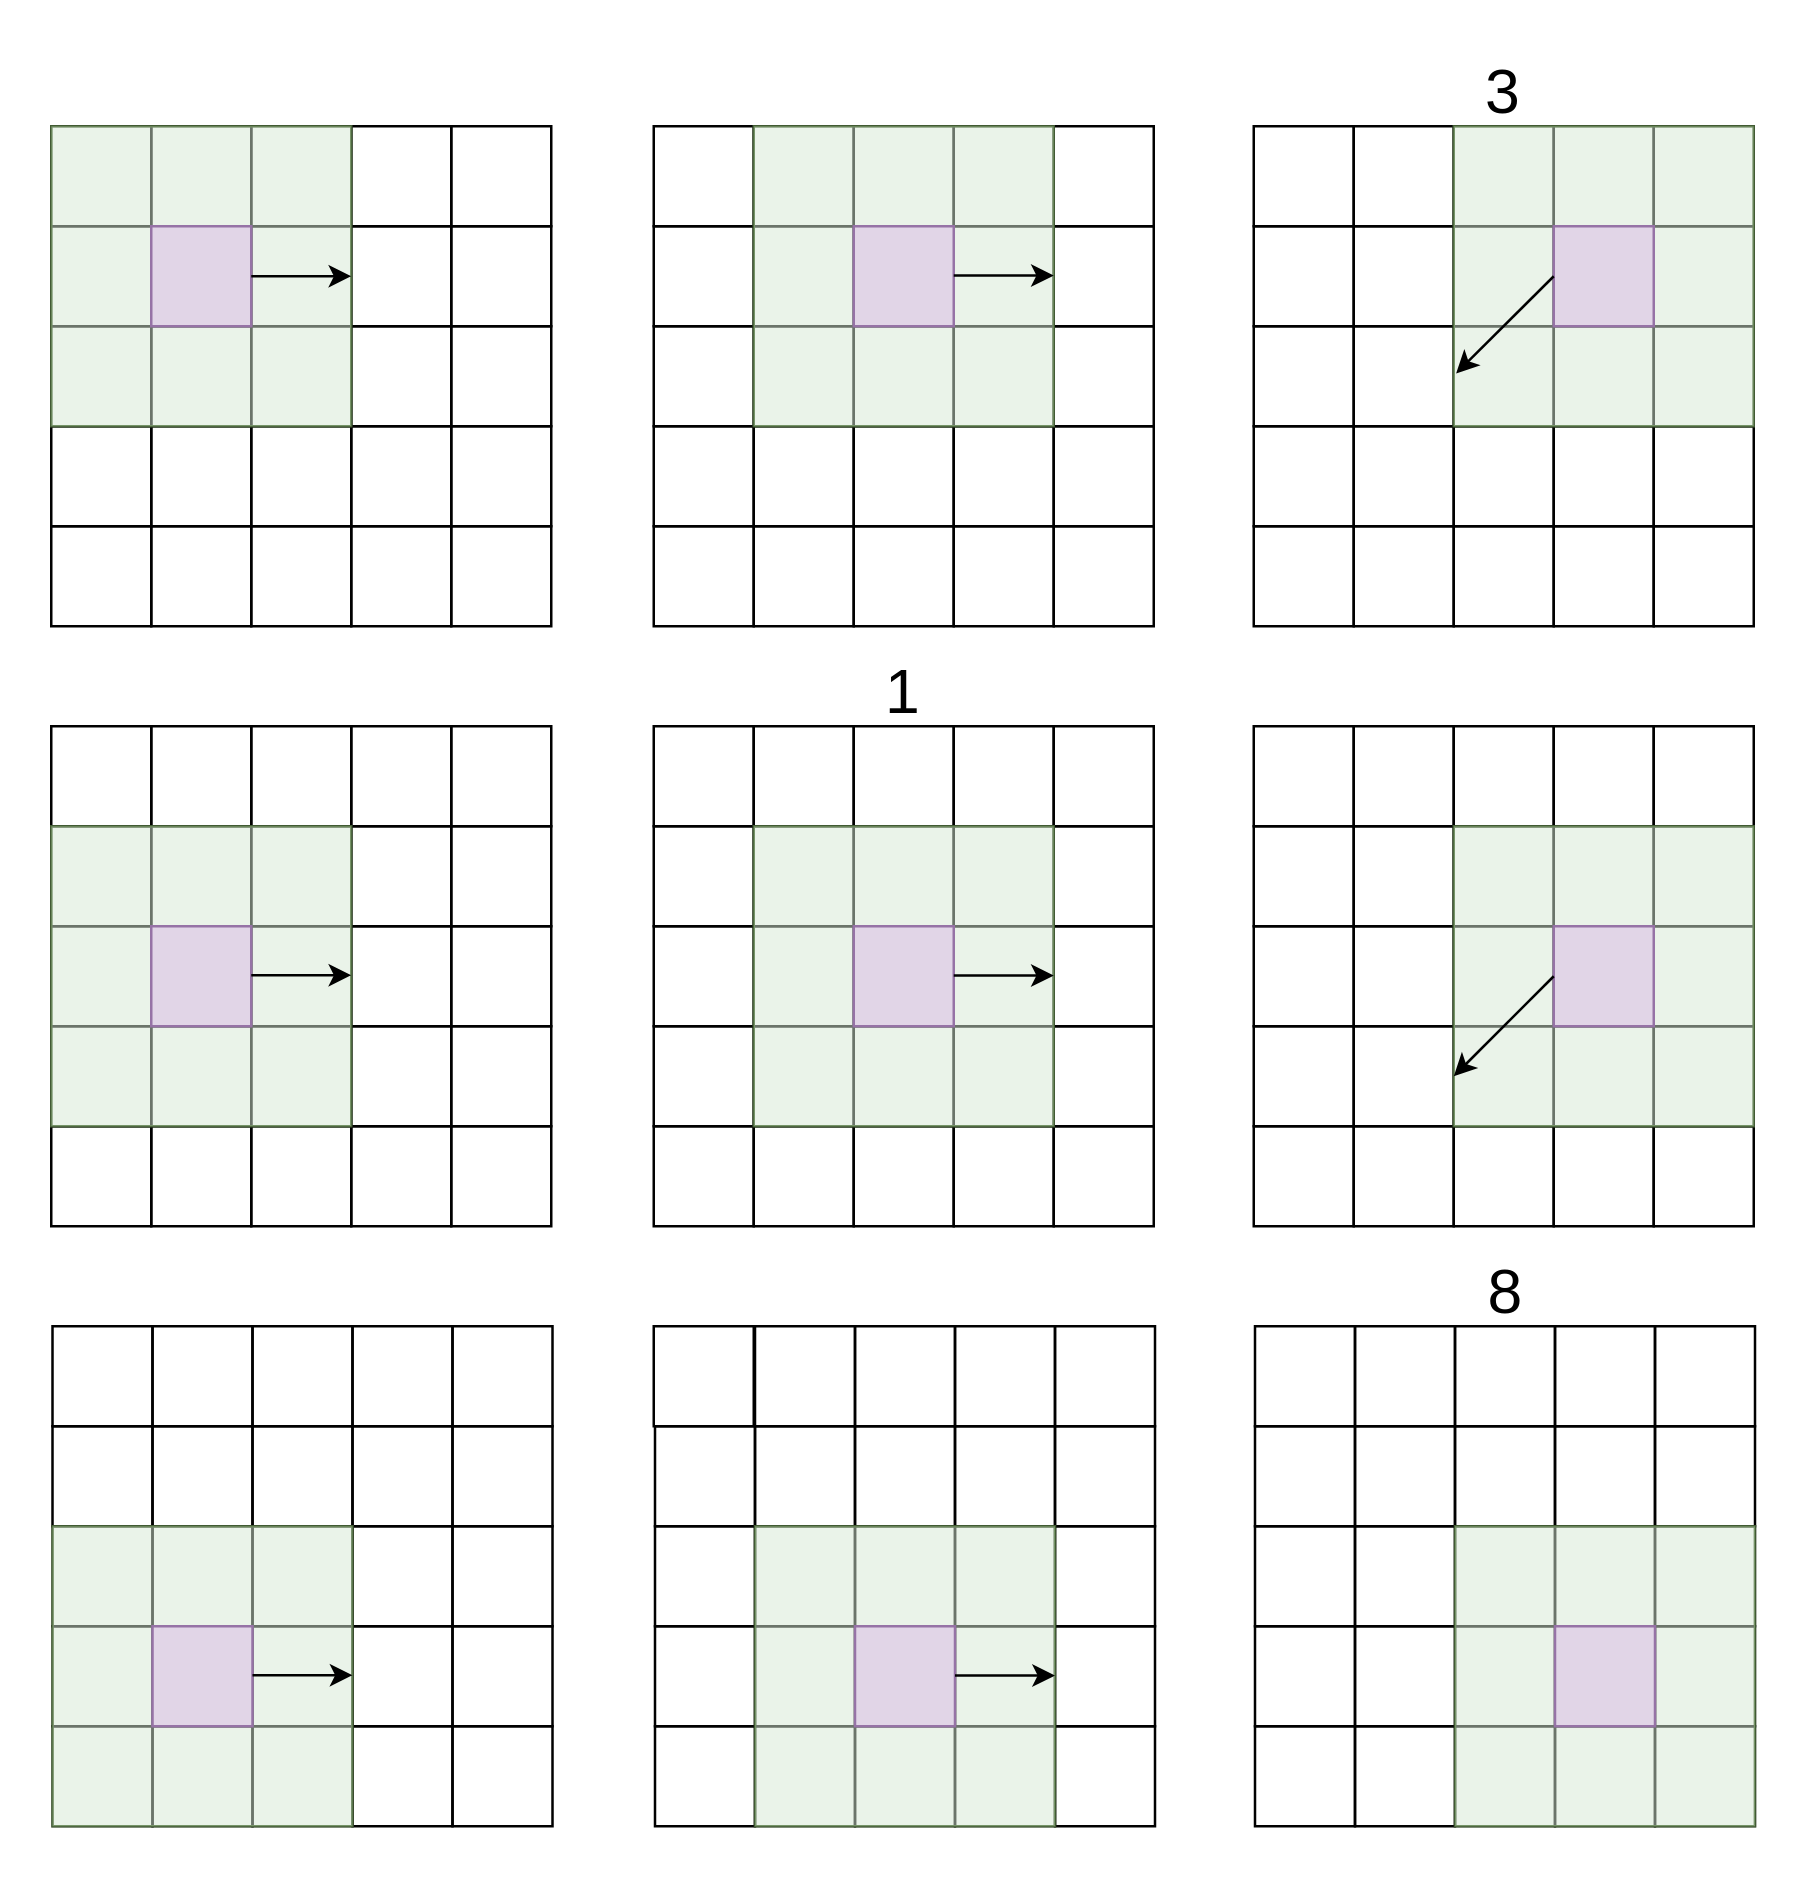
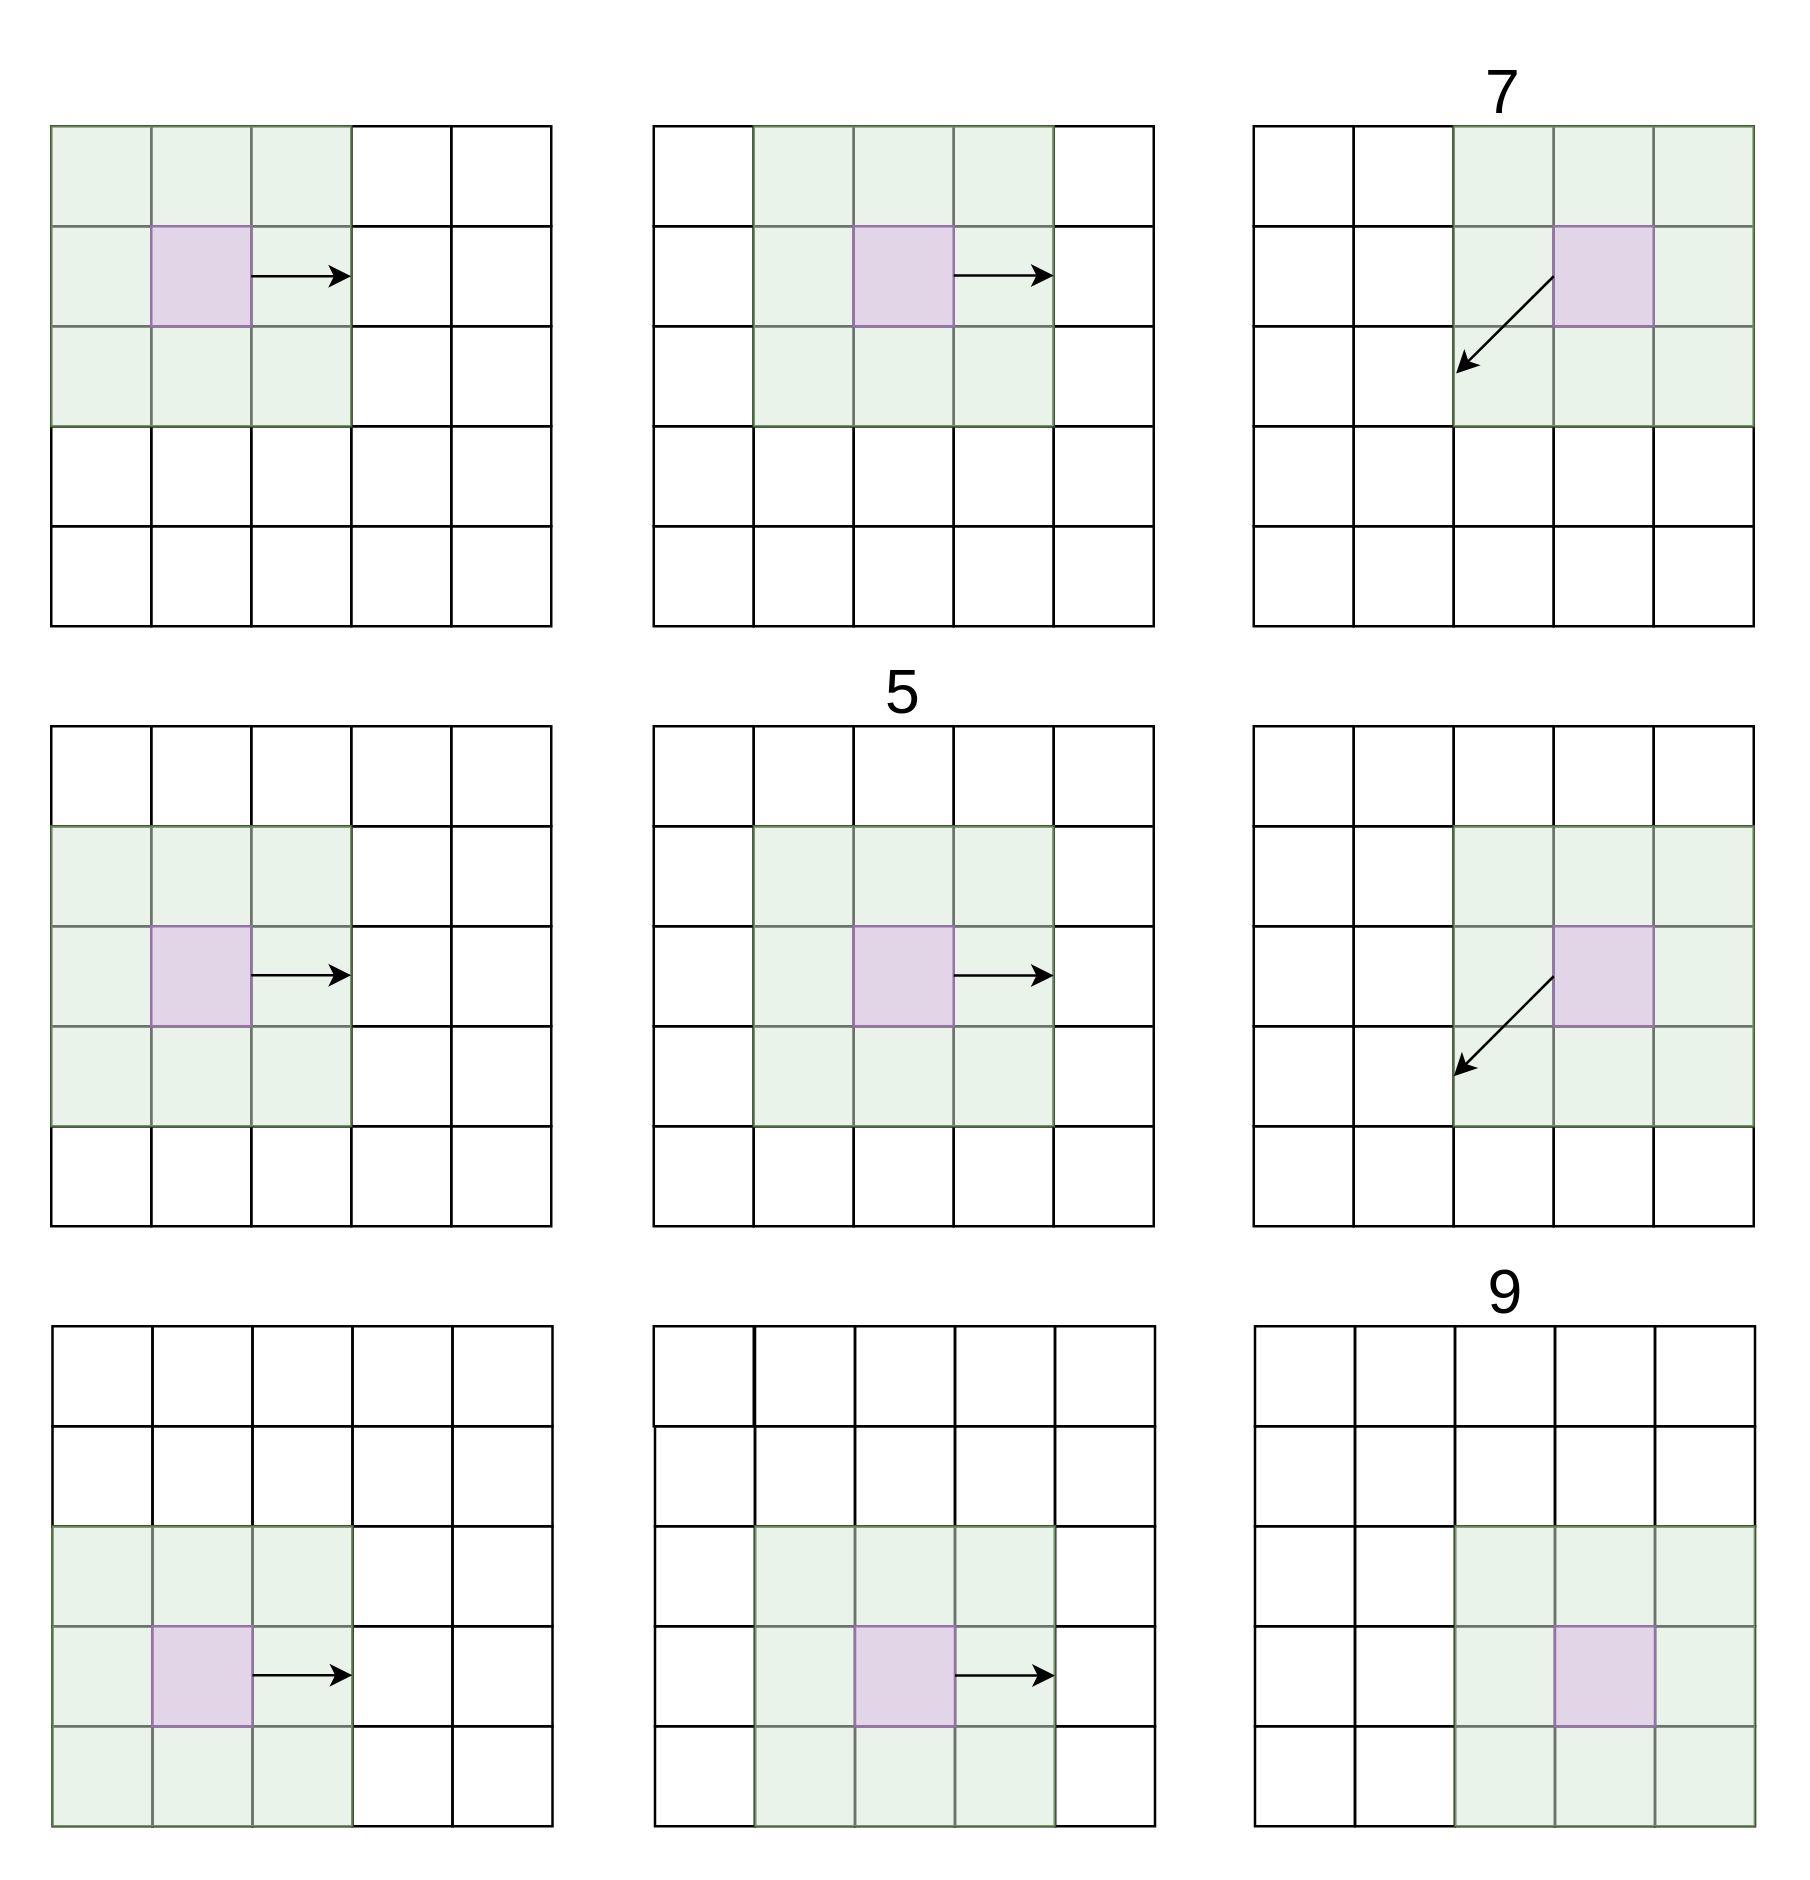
(1504, 89) -> (1504, 89)
(904, 689) -> (904, 689)
(1506, 1289) -> (1506, 1289)
